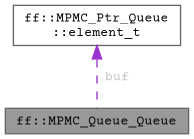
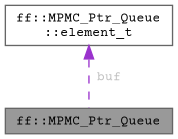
(97, 121) -> (89, 121)
